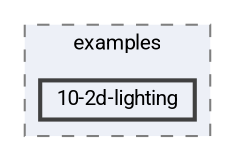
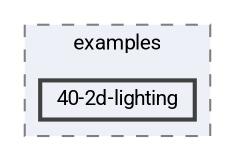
(117, 100) -> (117, 100)
